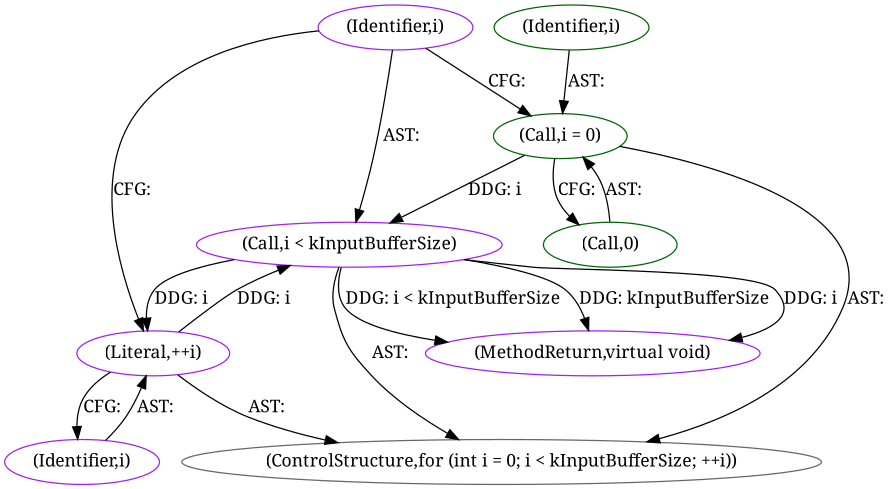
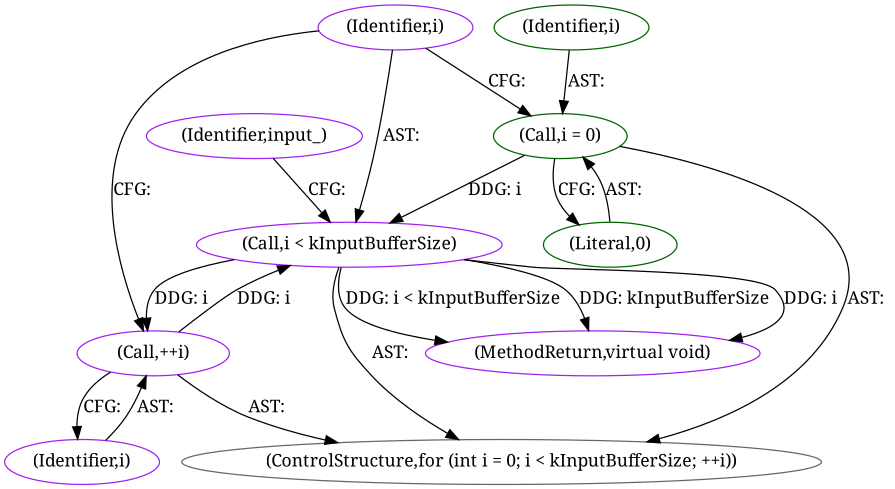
none -> (254, 136)
(610, 245) -> (610, 245)
(153, 353) -> (153, 353)
